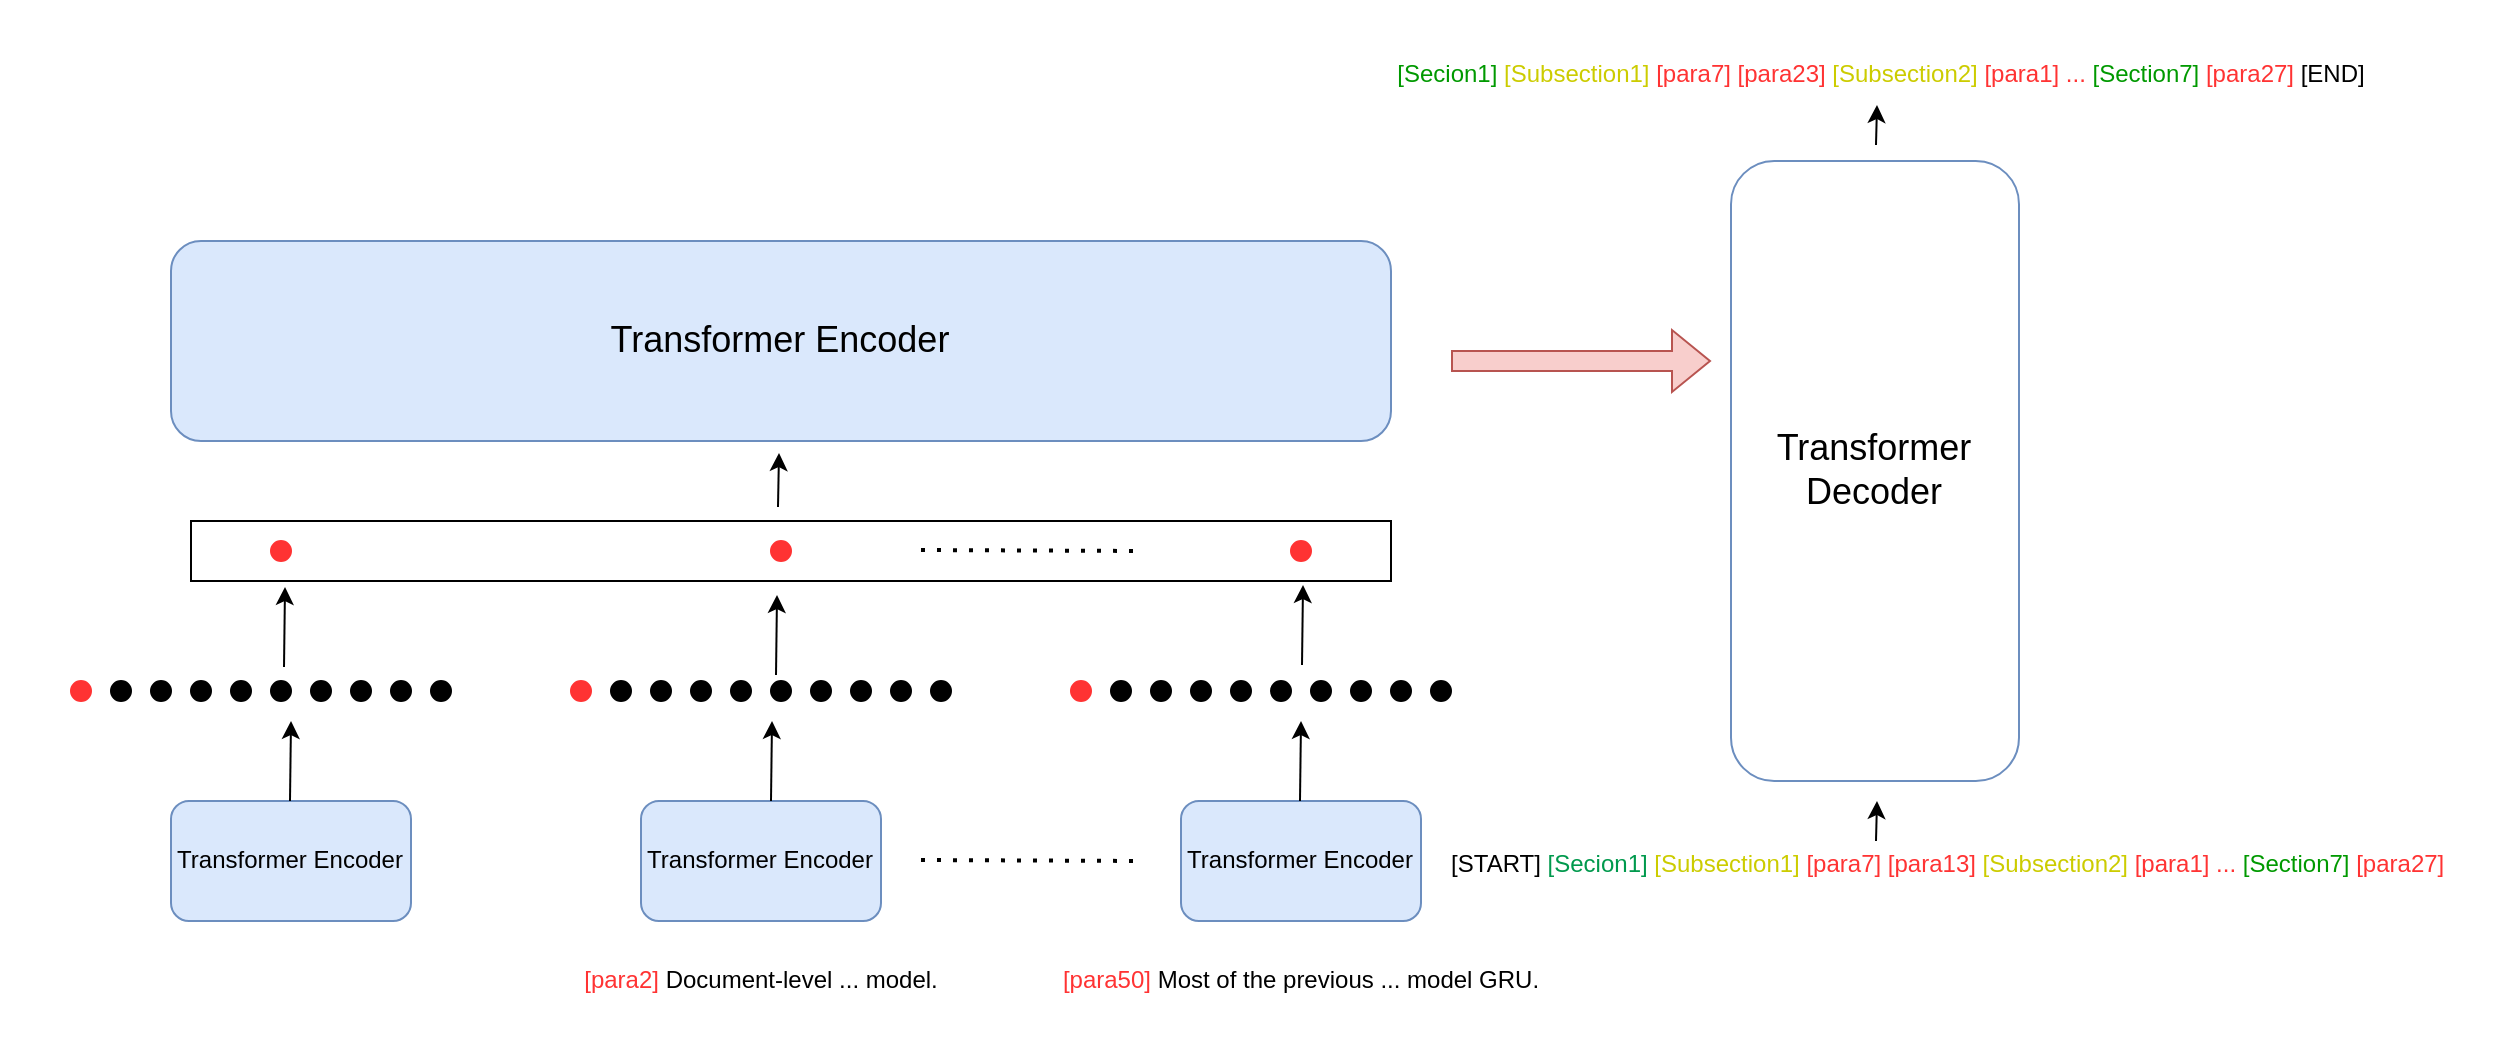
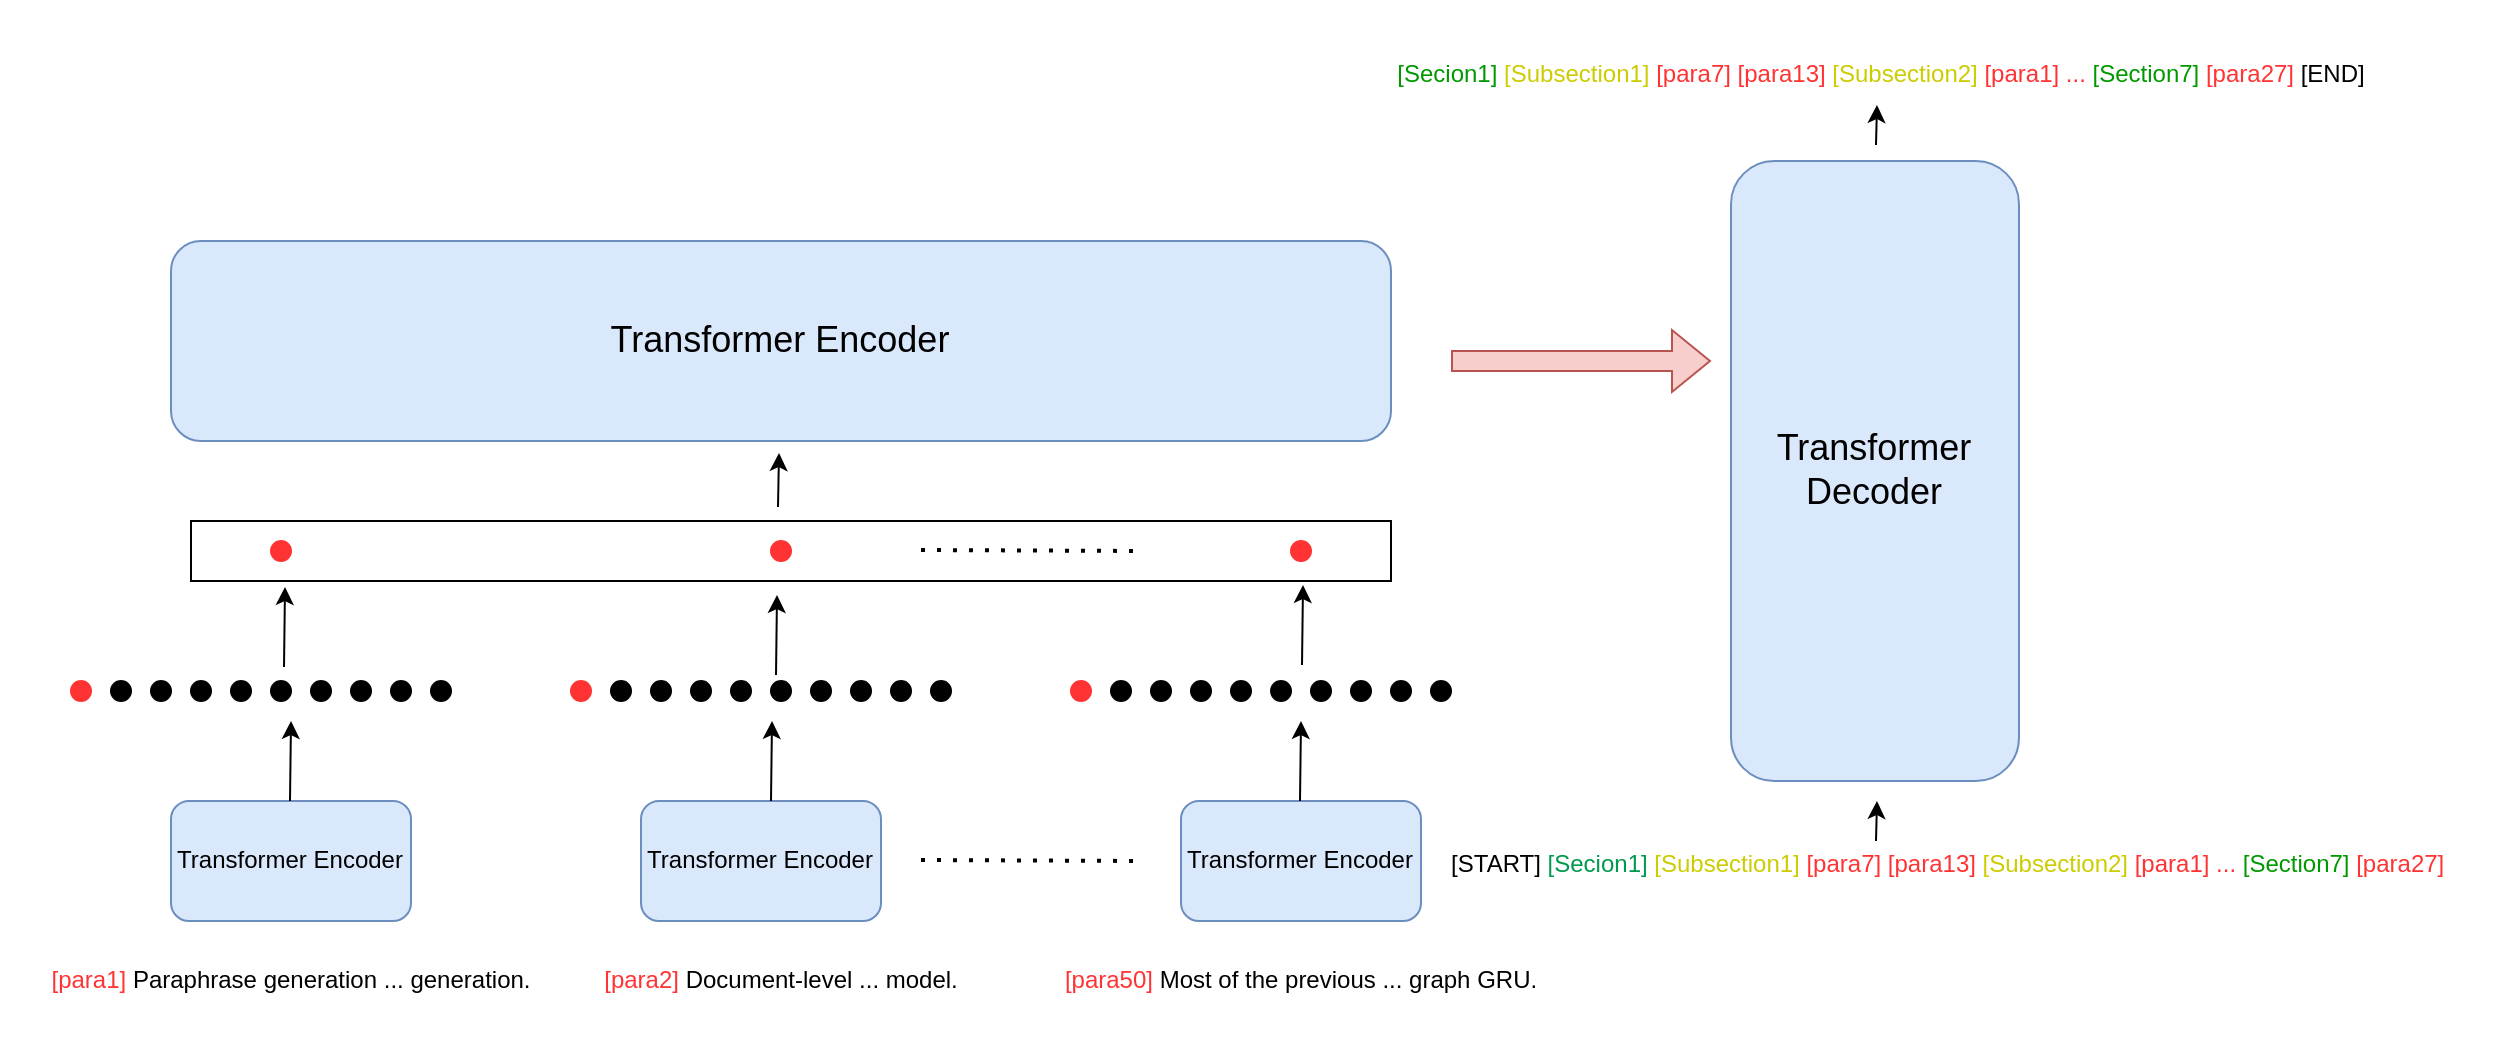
(1882, 71) -> (1882, 71)
(1875, 471) -> (1875, 471)
none -> (291, 981)
(761, 981) -> (781, 981)
(1302, 981) -> (1302, 981)
